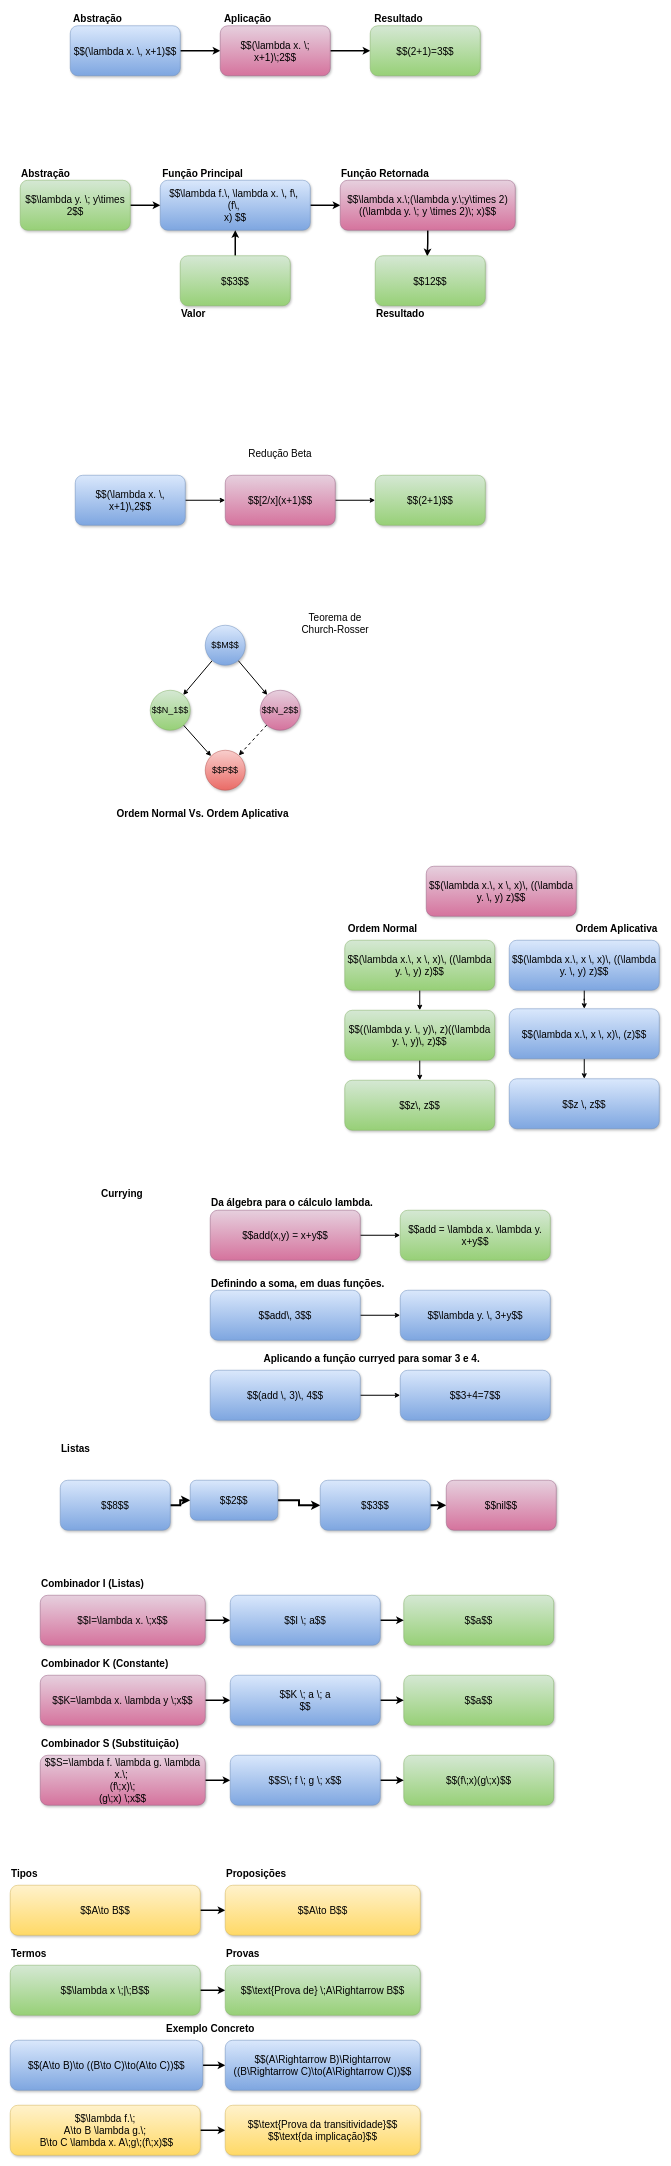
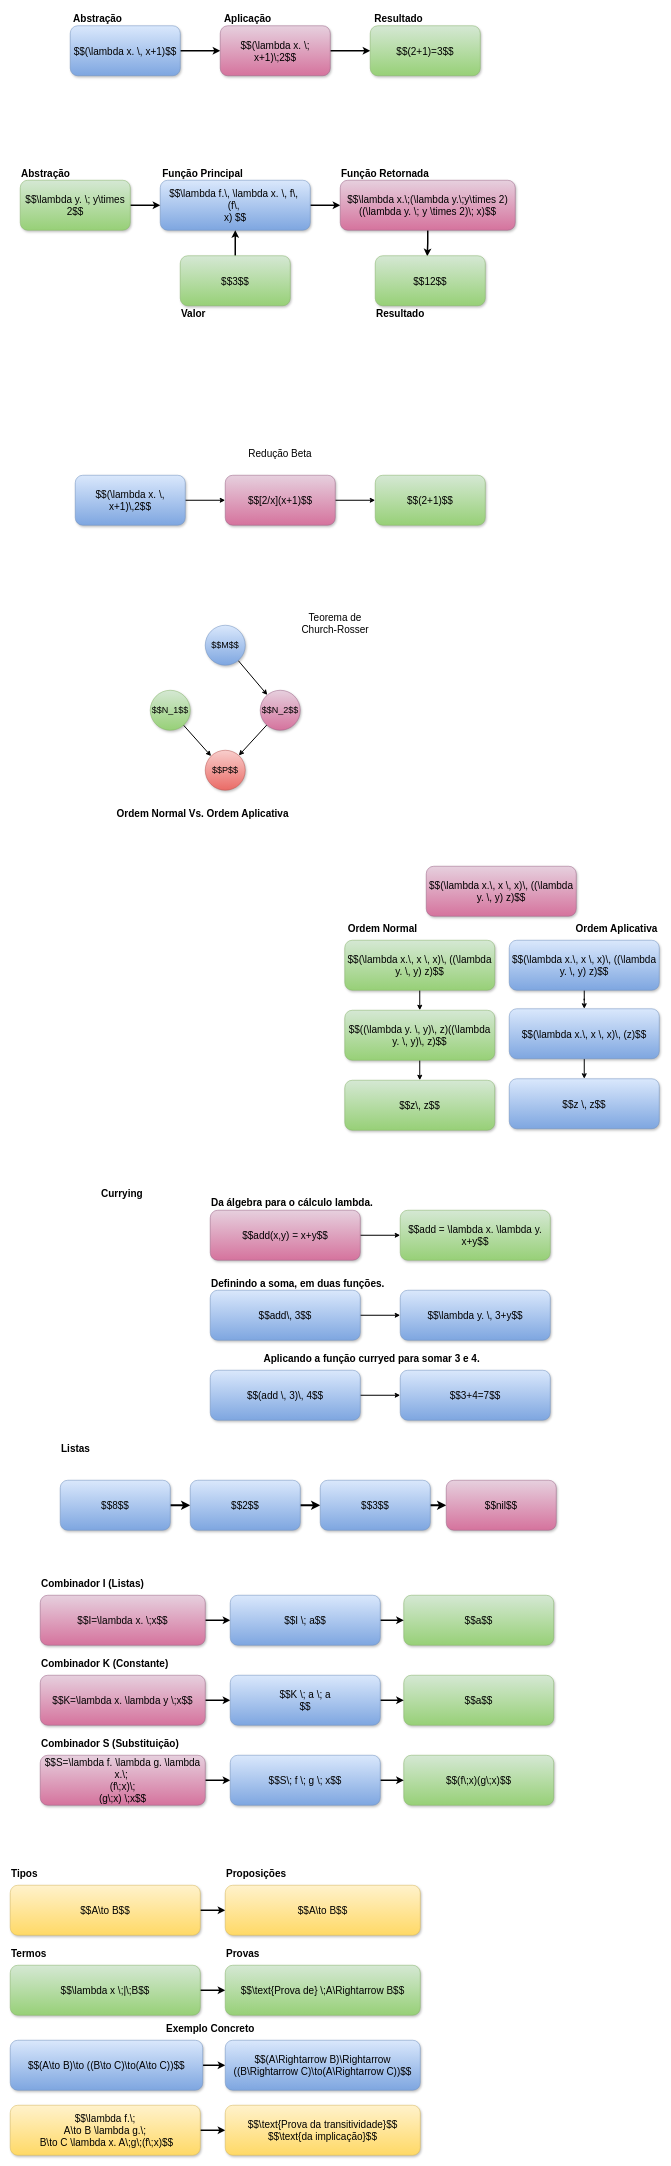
(199, 676) -> none
(254, 739) -> (254, 739)
(234, 1500) -> (245, 1505)
